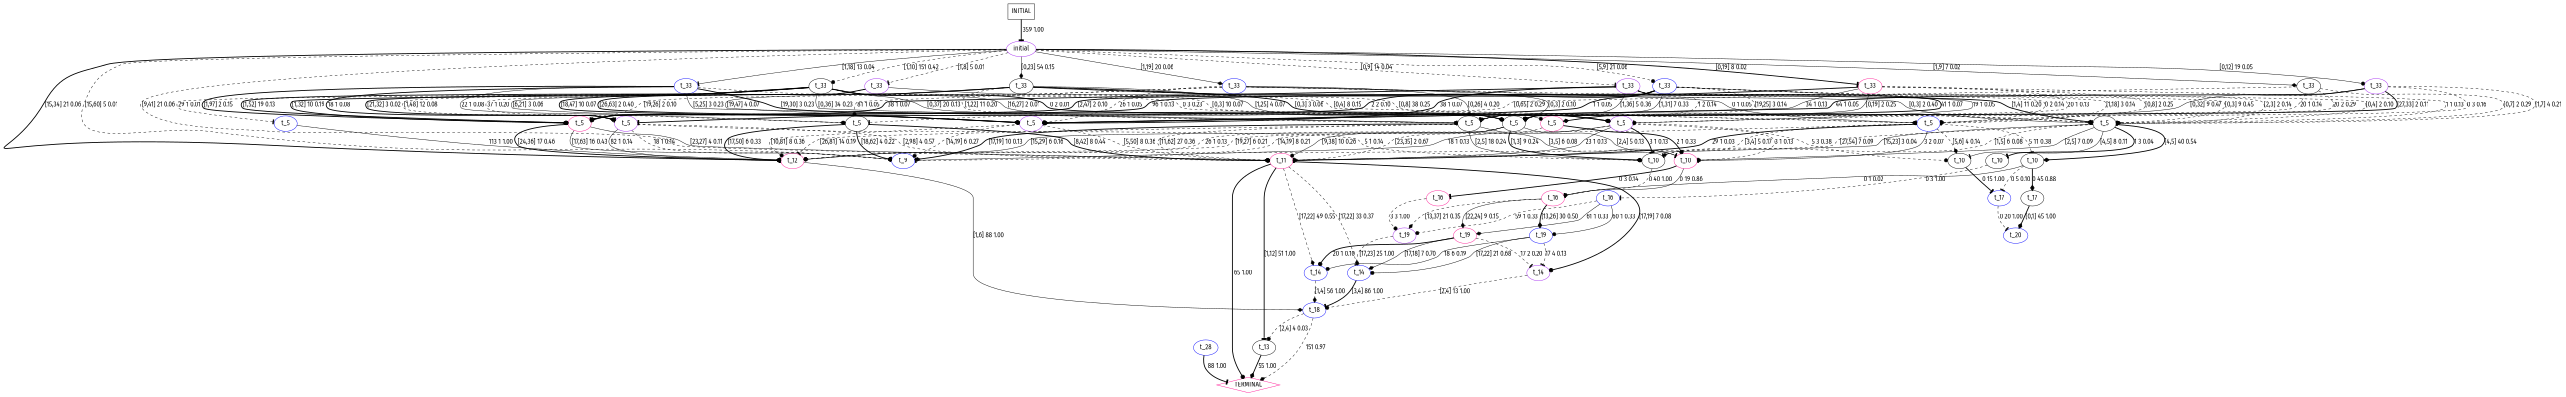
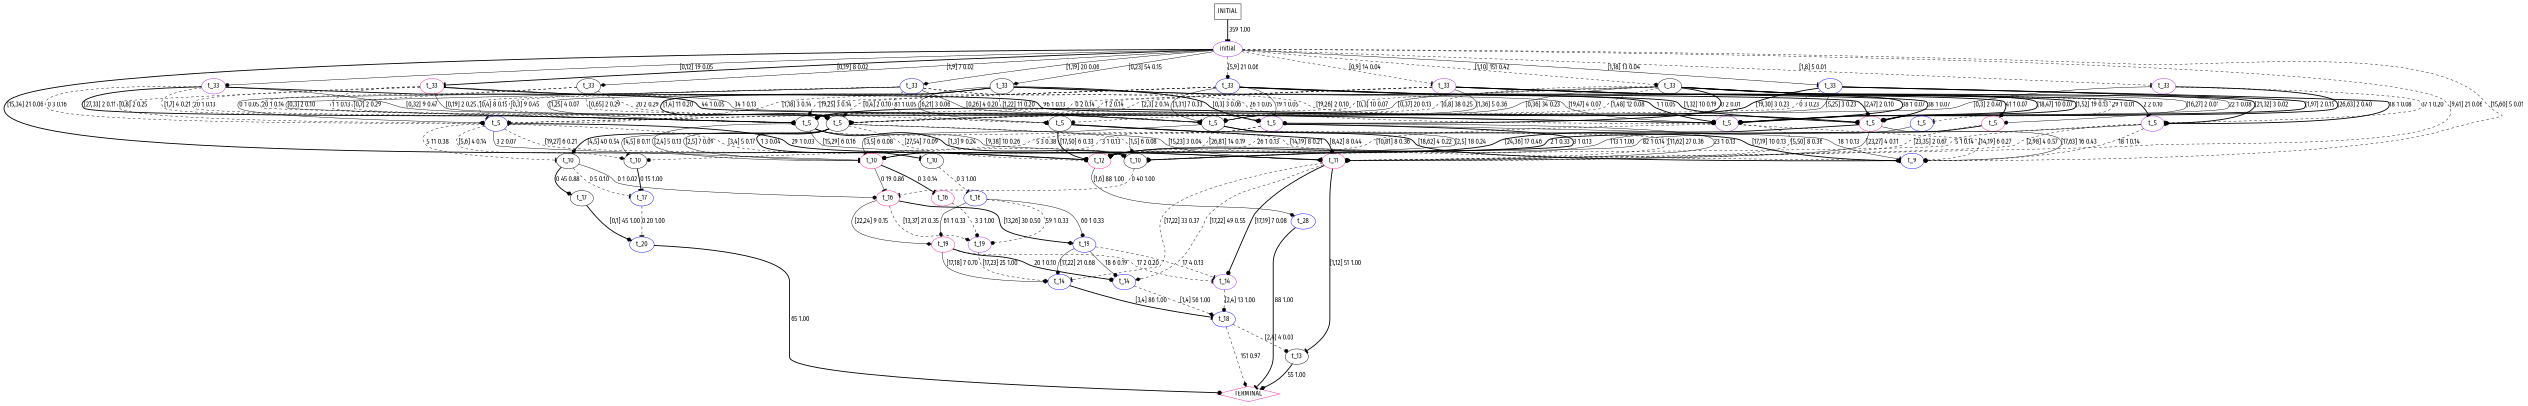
(1232, 260) -> (892, 376)
(1008, 291) -> (1182, 205)
